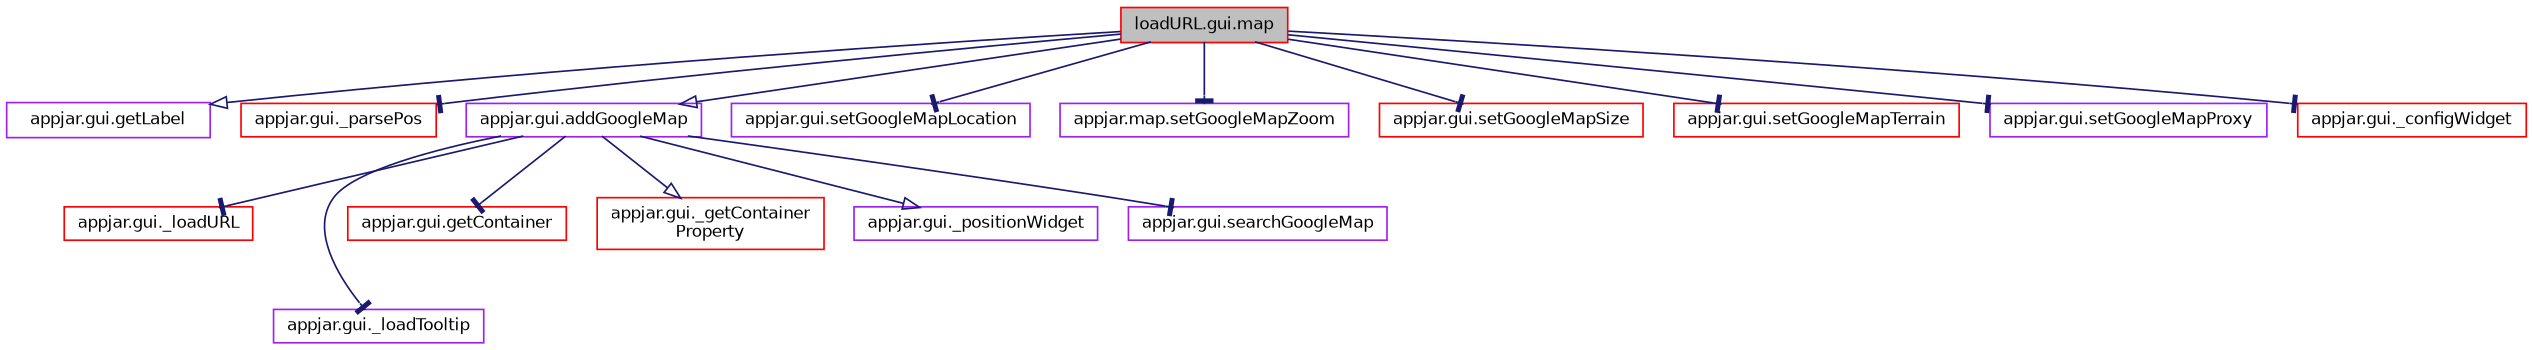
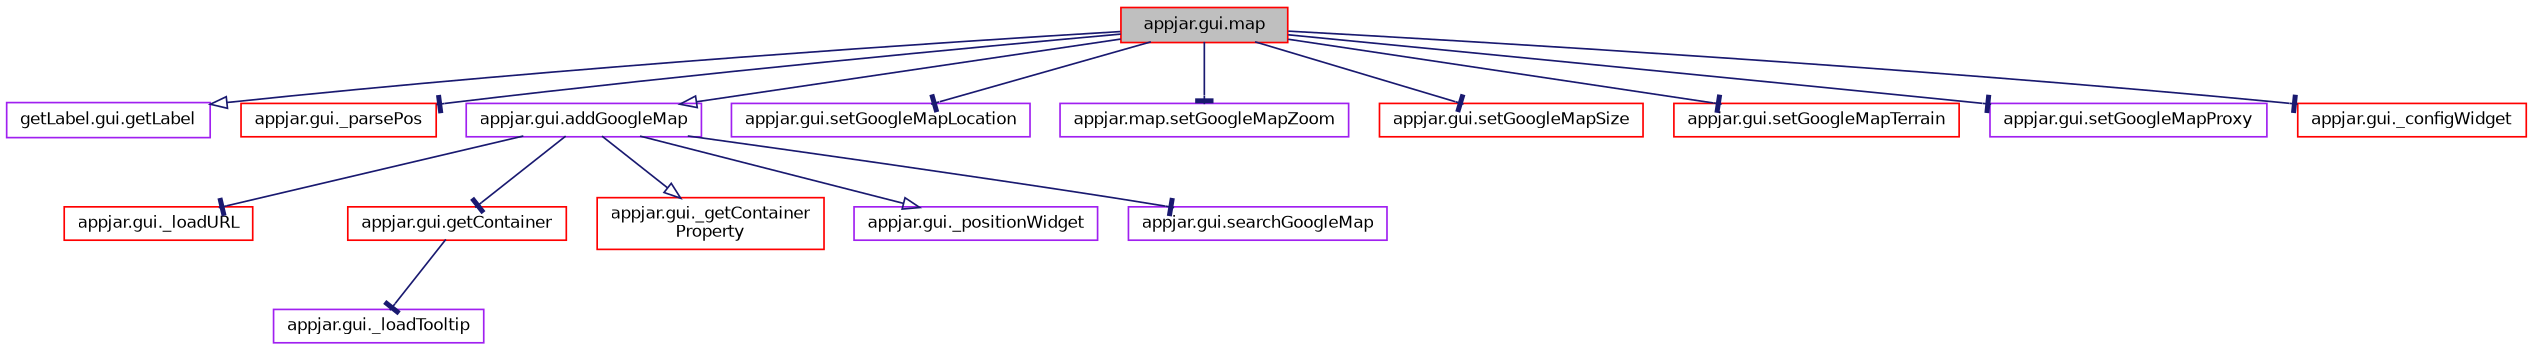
(1204, 25) -> (1204, 25)
(108, 120) -> (108, 120)
(341, 191) -> (420, 271)
